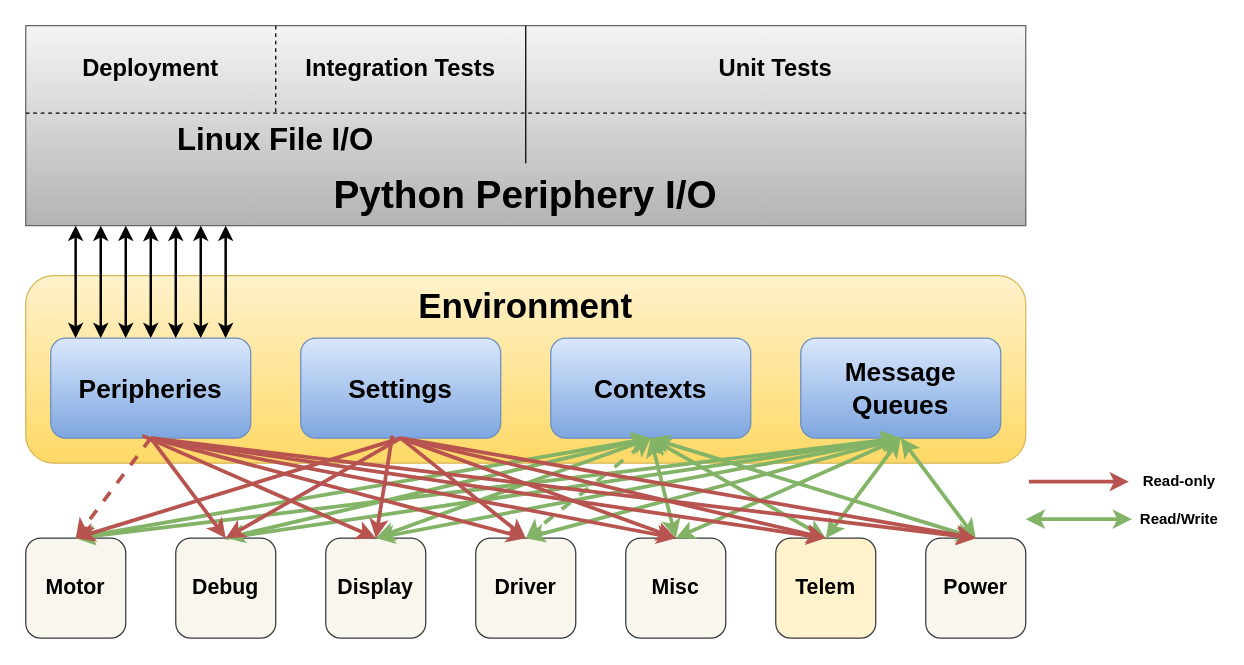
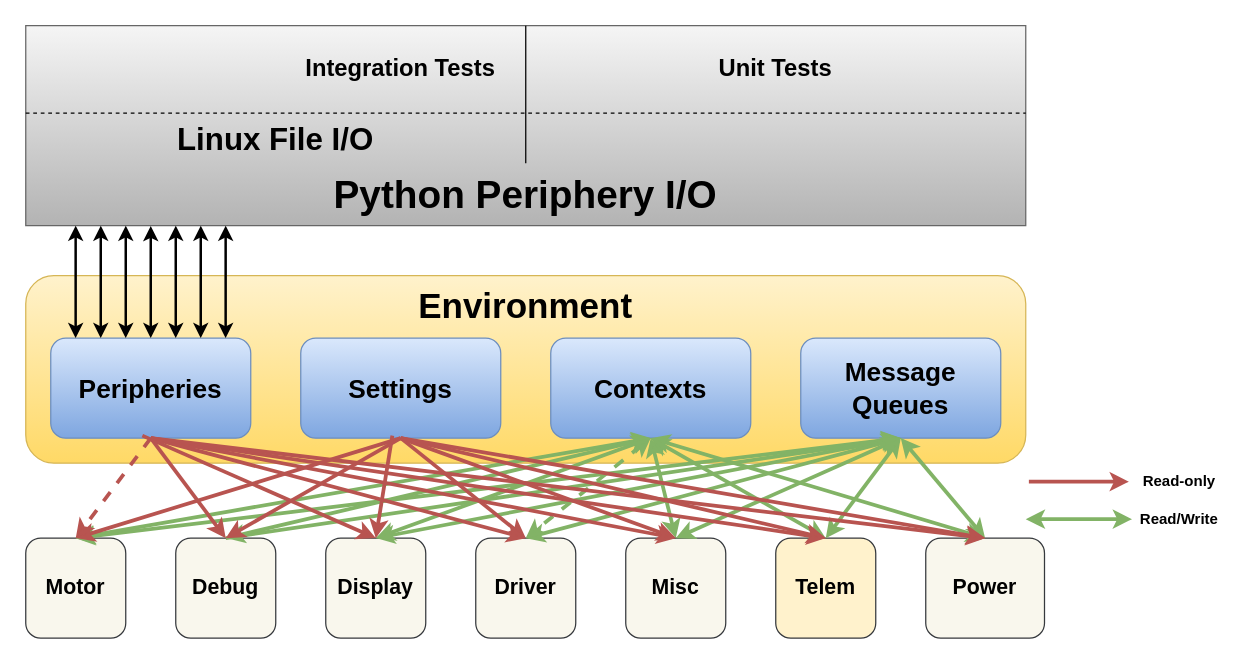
(276, 68) -> none
(151, 69) -> none
(976, 588) -> (985, 588)
